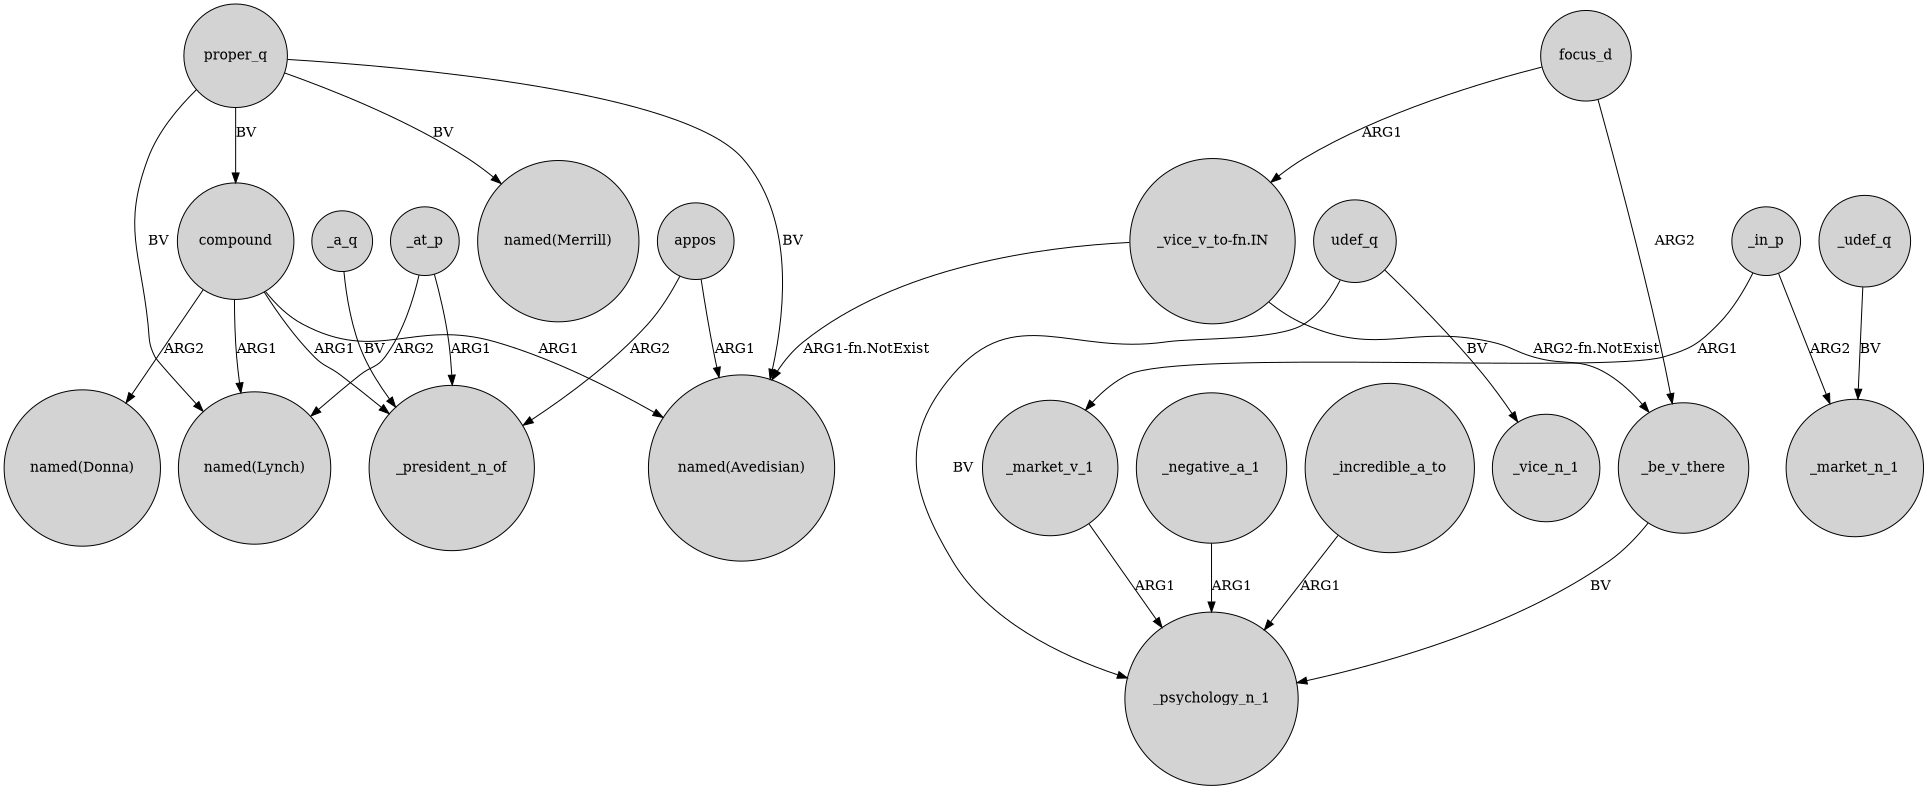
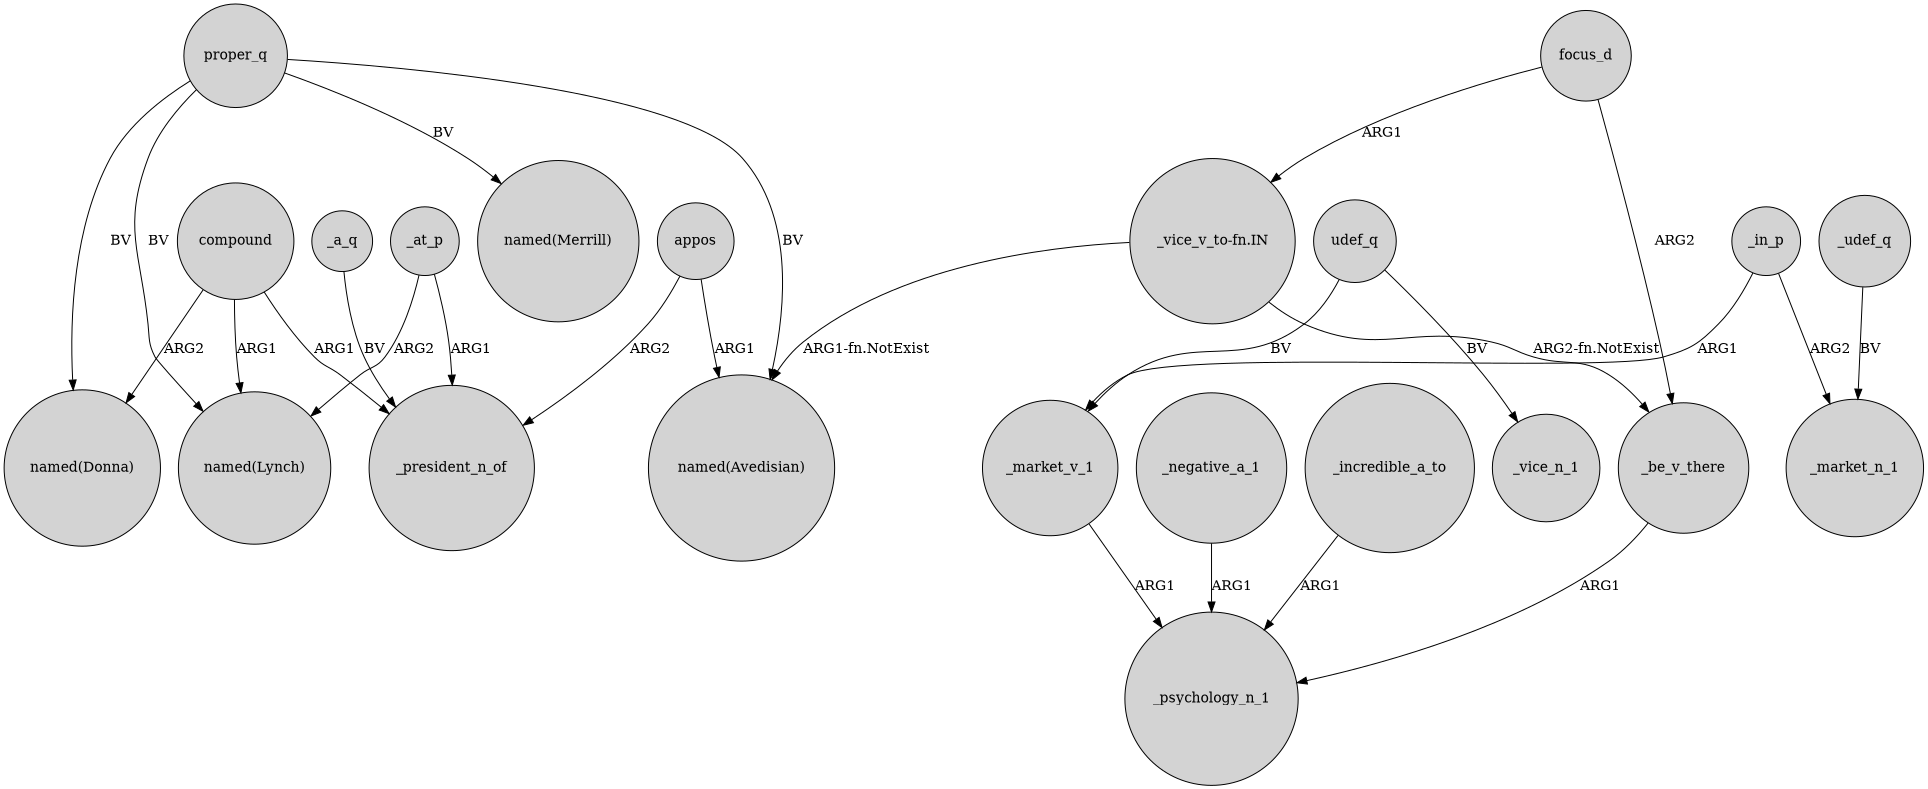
(236, 140) -> (89, 211)
(460, 336) -> none
(958, 369) -> (1223, 351)
(1600, 587) -> (1600, 587)
